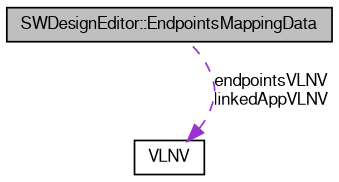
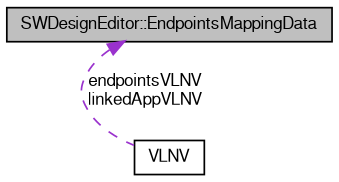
(214, 83) -> (85, 104)
